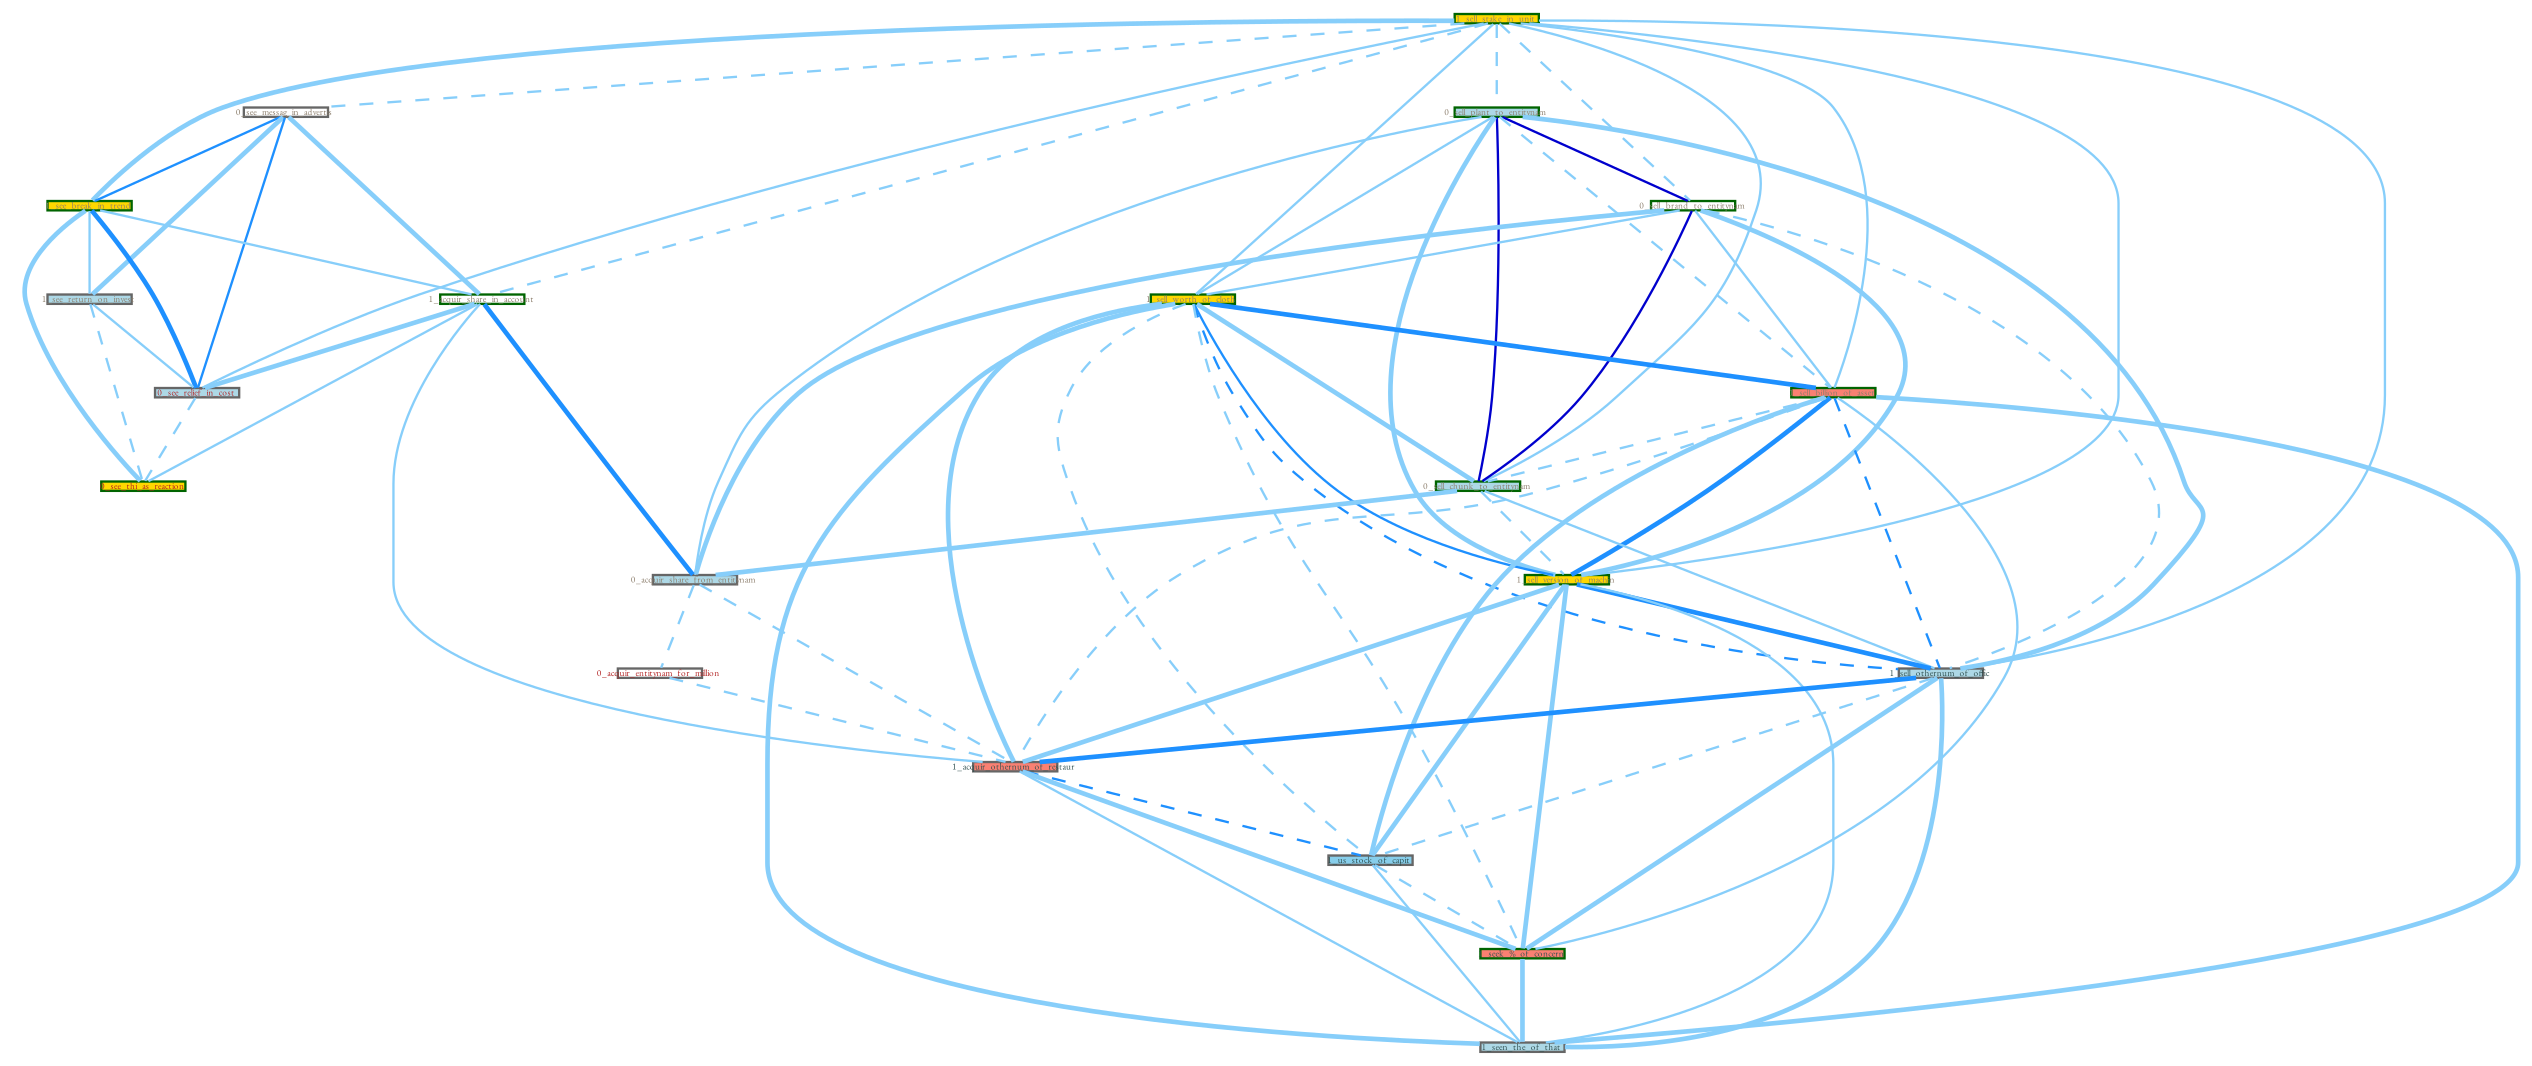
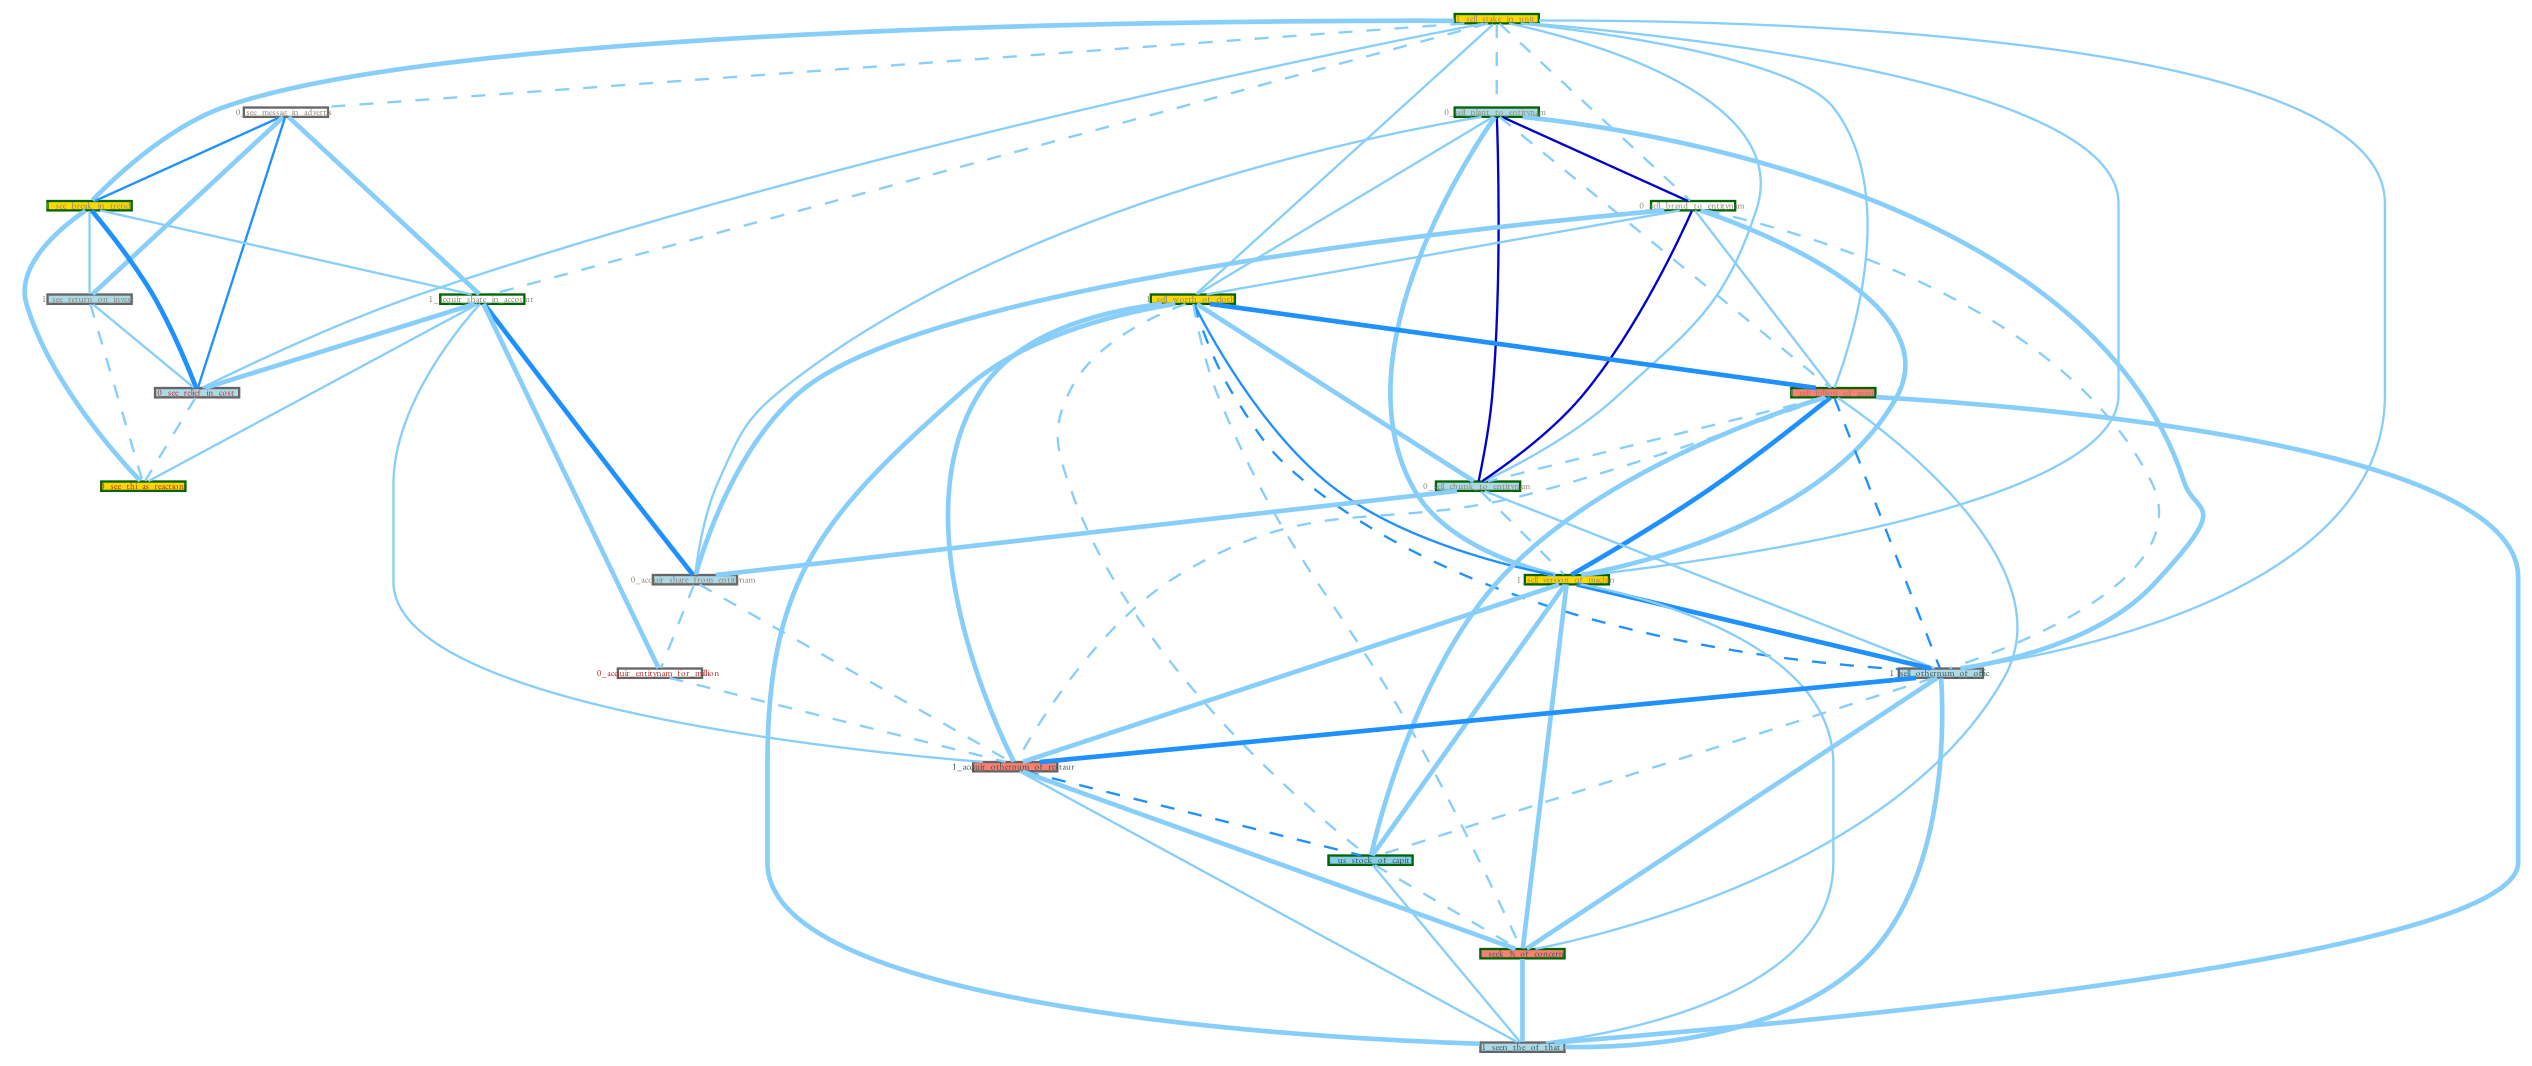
none -> (571, 486)
(1371, 860) -> (1371, 860)
